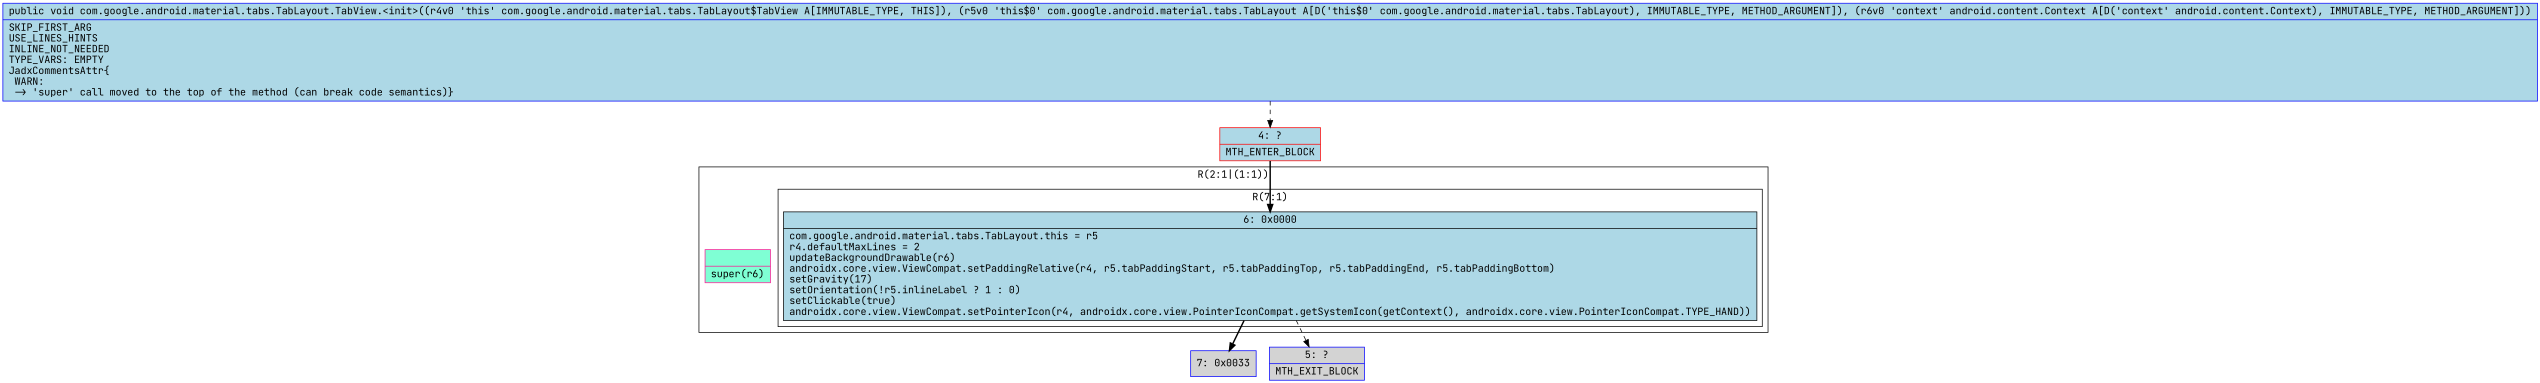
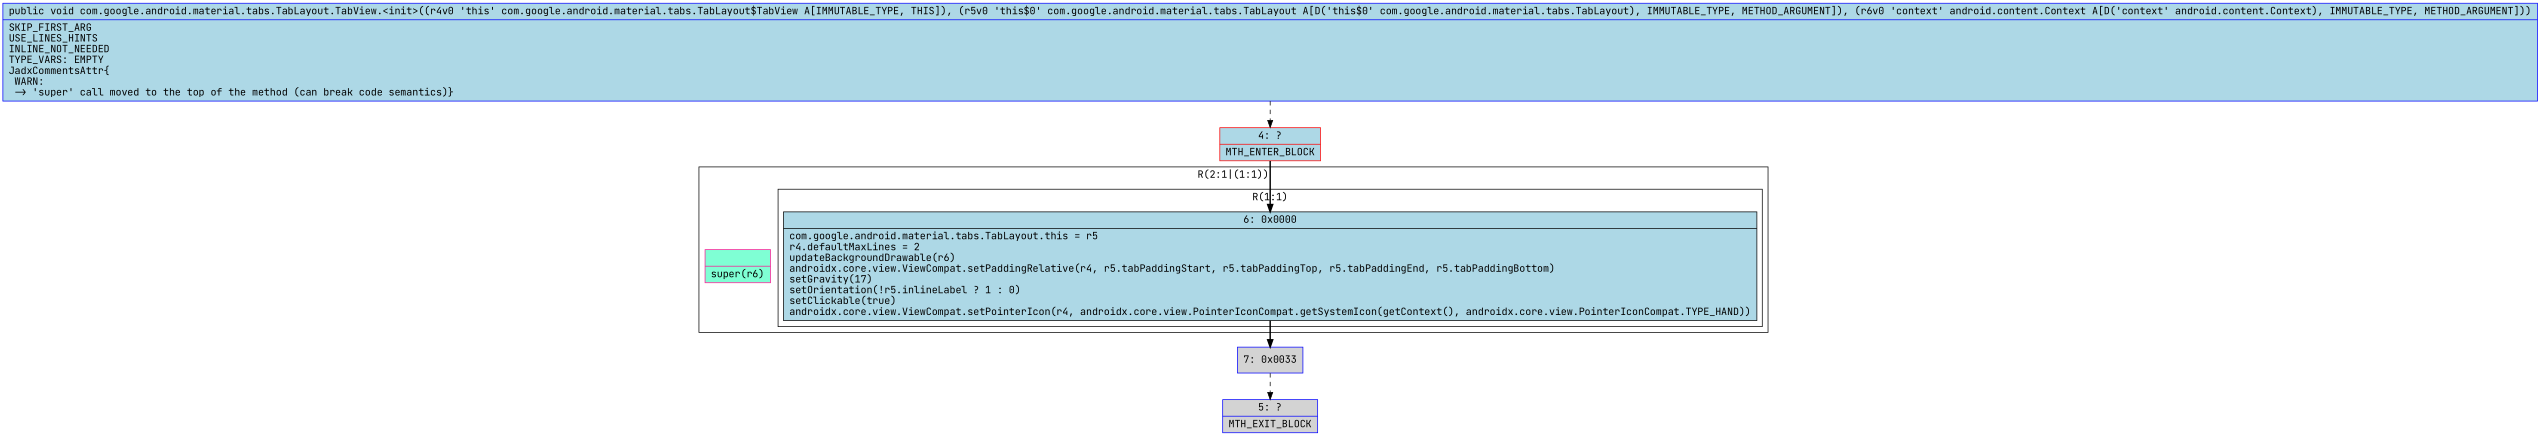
(1270, 197) -> (1270, 197)
(1301, 331) -> (1270, 383)
